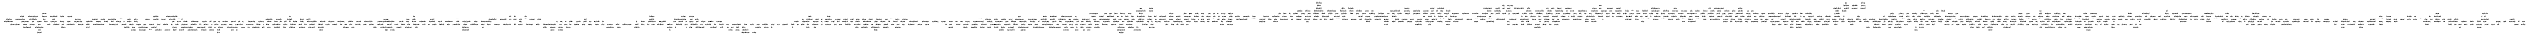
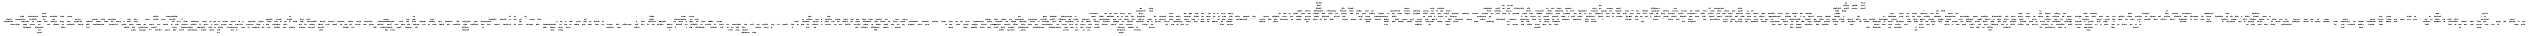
(1150, 17) -> none
(2381, 19) -> (2381, 19)
(293, 25) -> none
